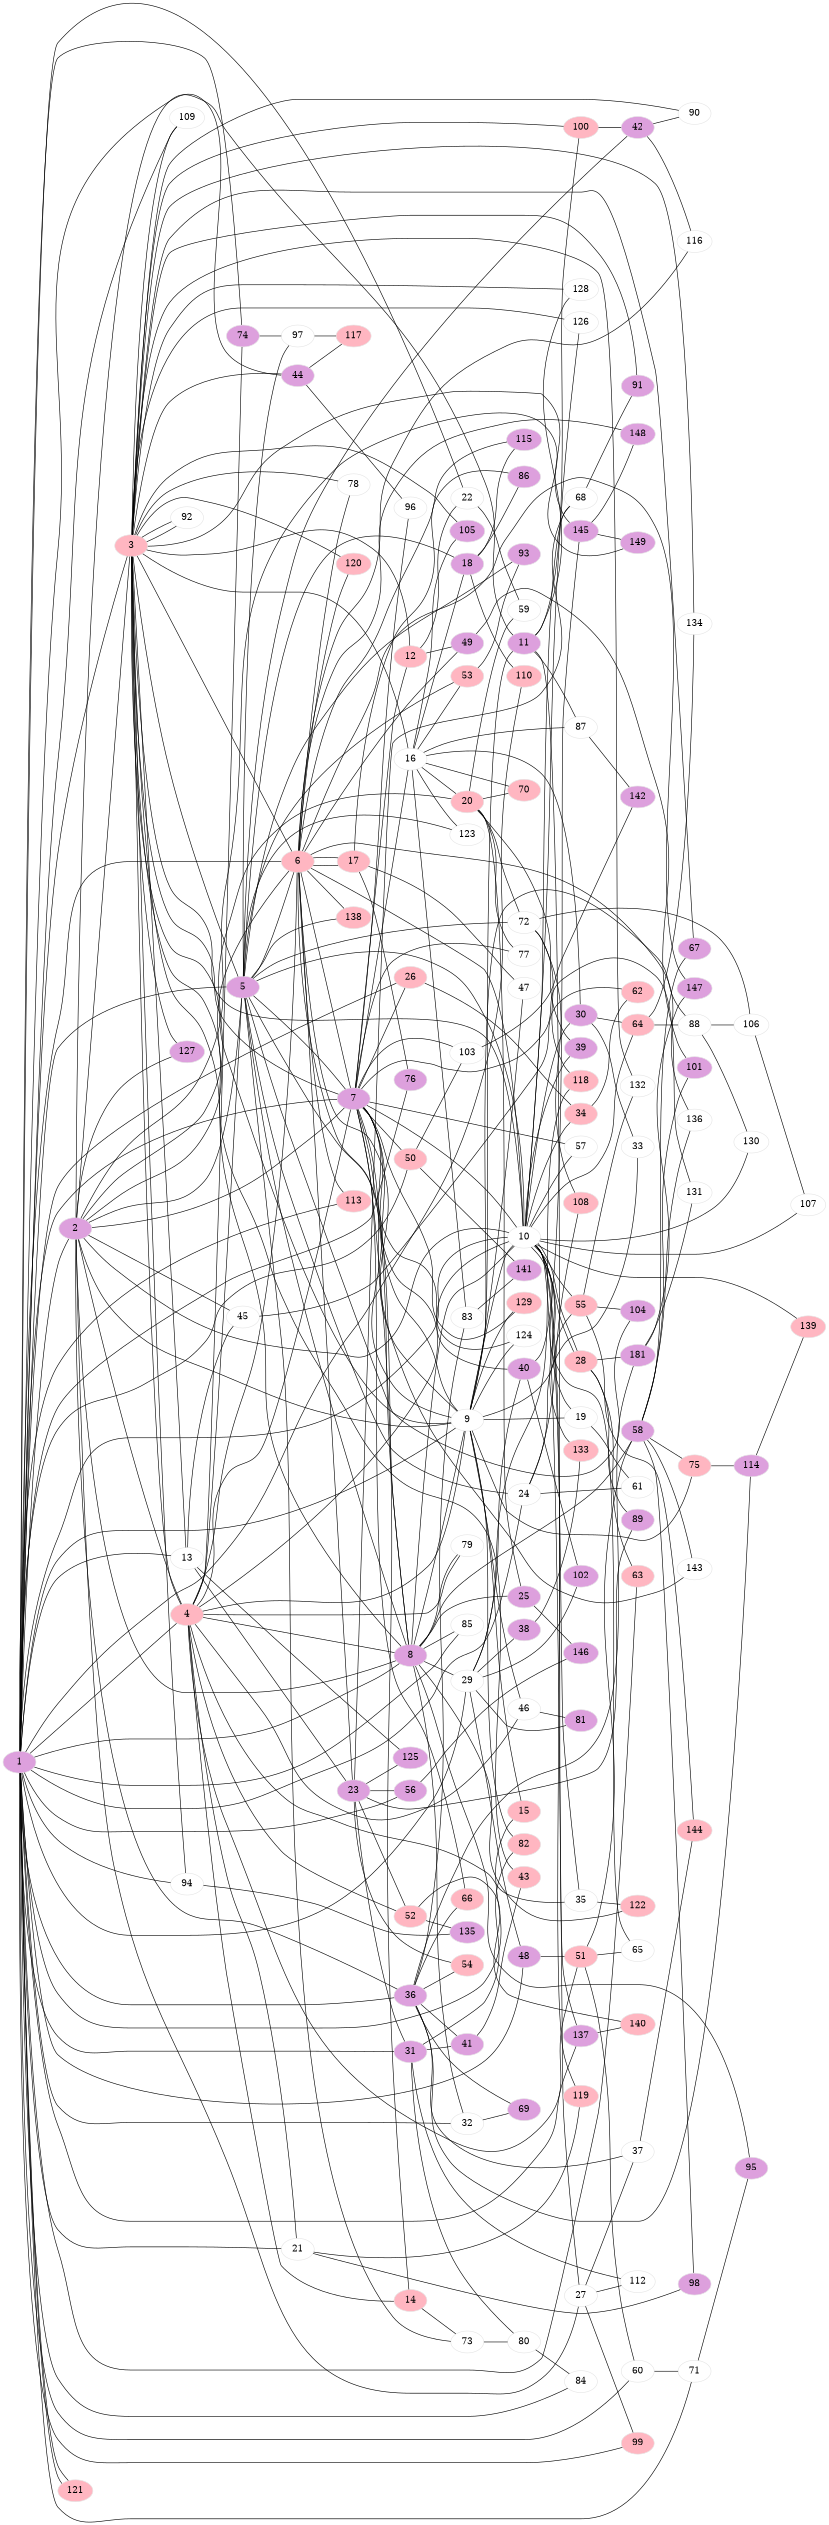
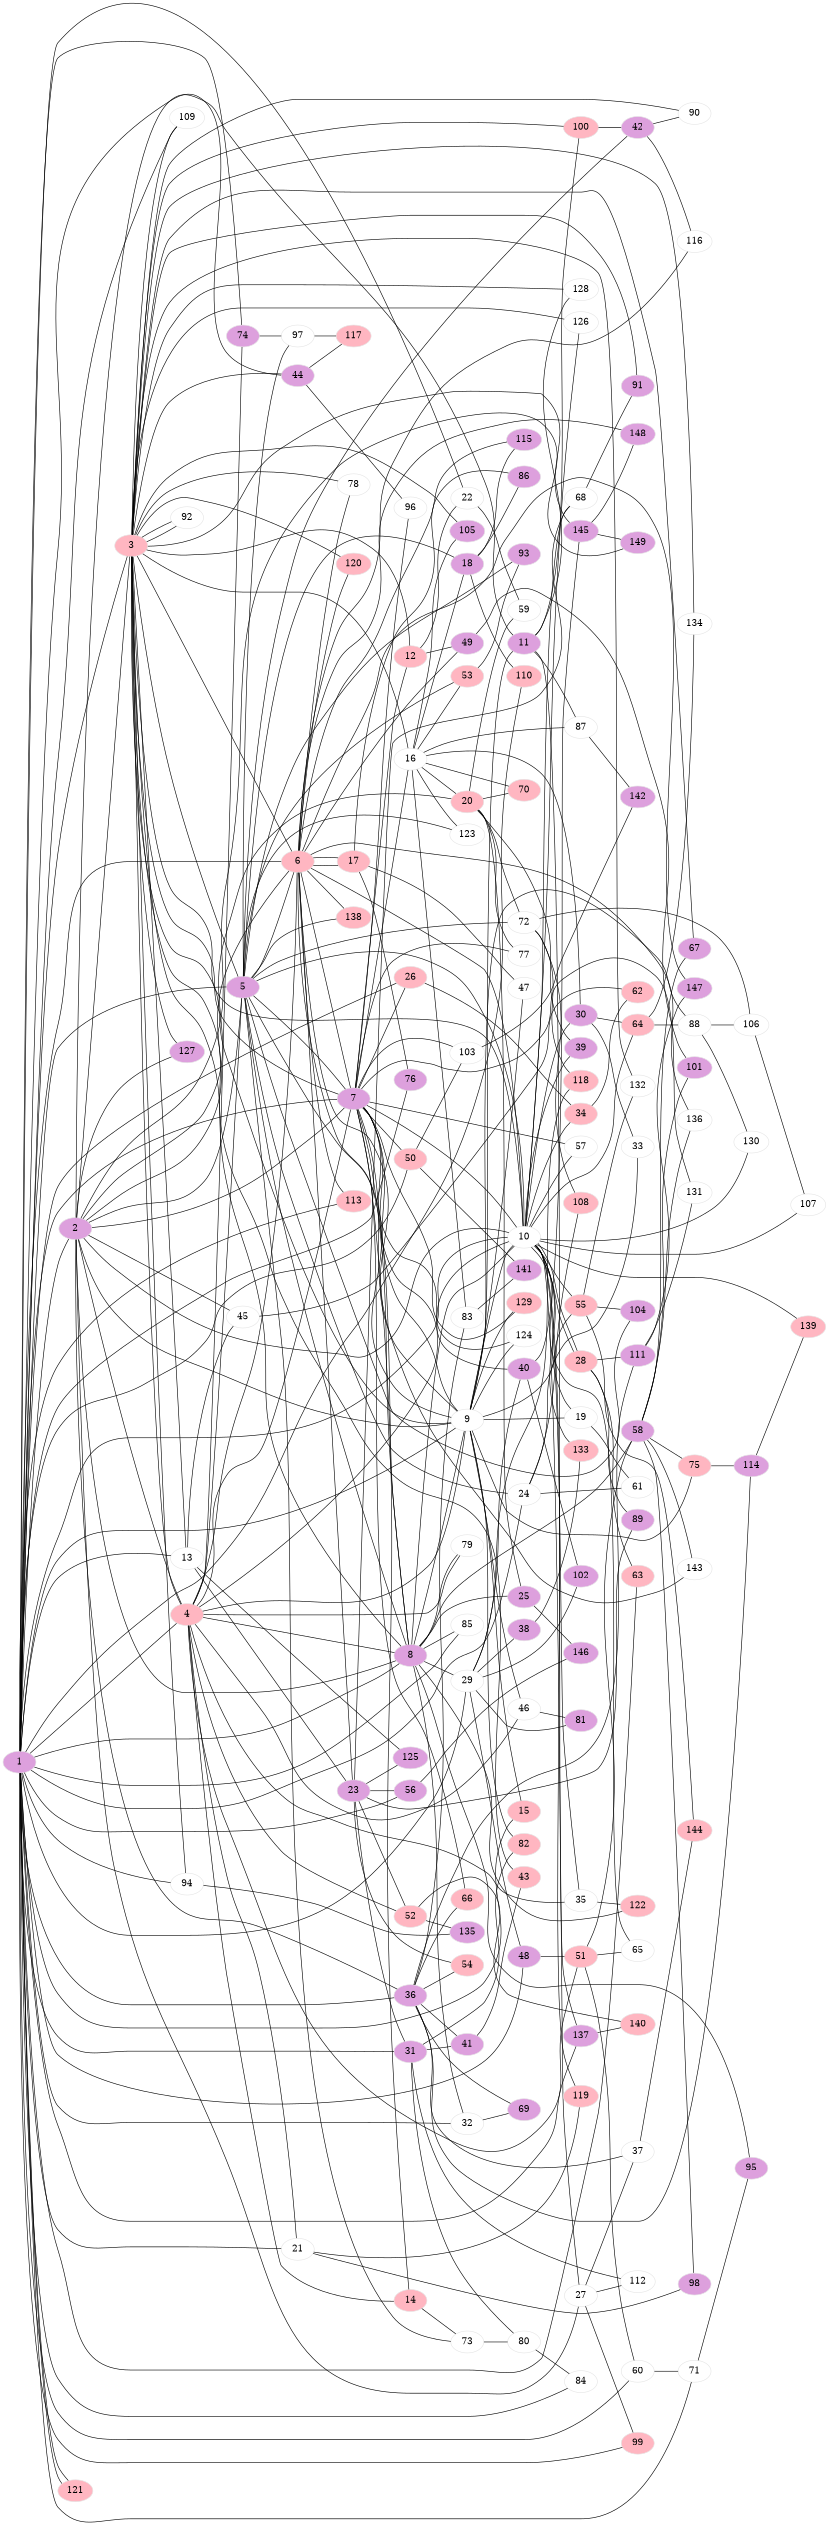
(638, 1355) -> (638, 1355)
